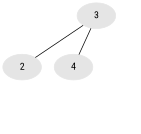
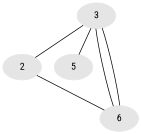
(74, 67) -> (74, 67)
none -> (119, 119)
